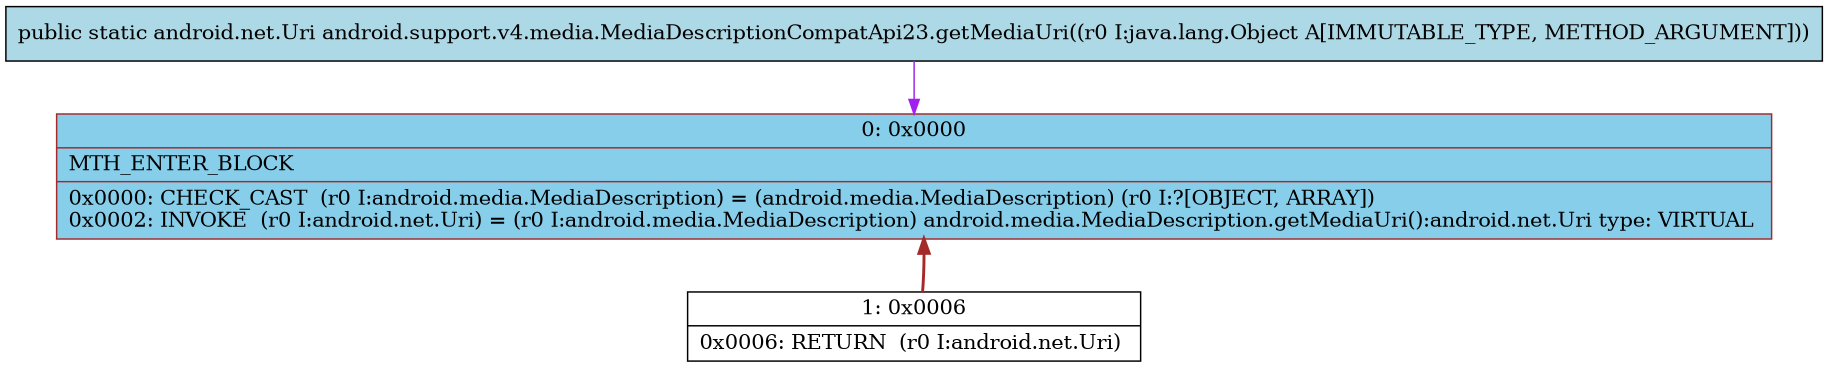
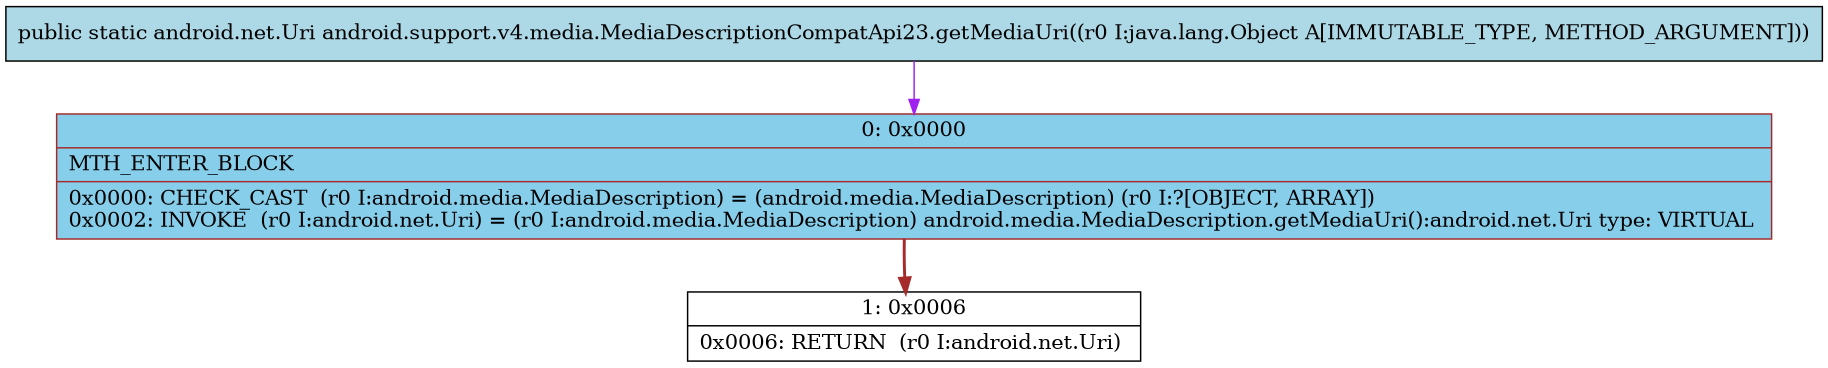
(924, 273) -> (904, 258)
